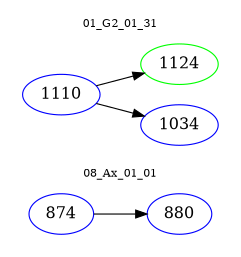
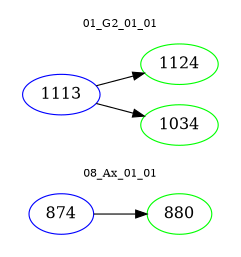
(120, 24) -> (120, 24)
(61, 95) -> (61, 95)
(179, 125) -> (179, 125)
(179, 214) -> (179, 214)
